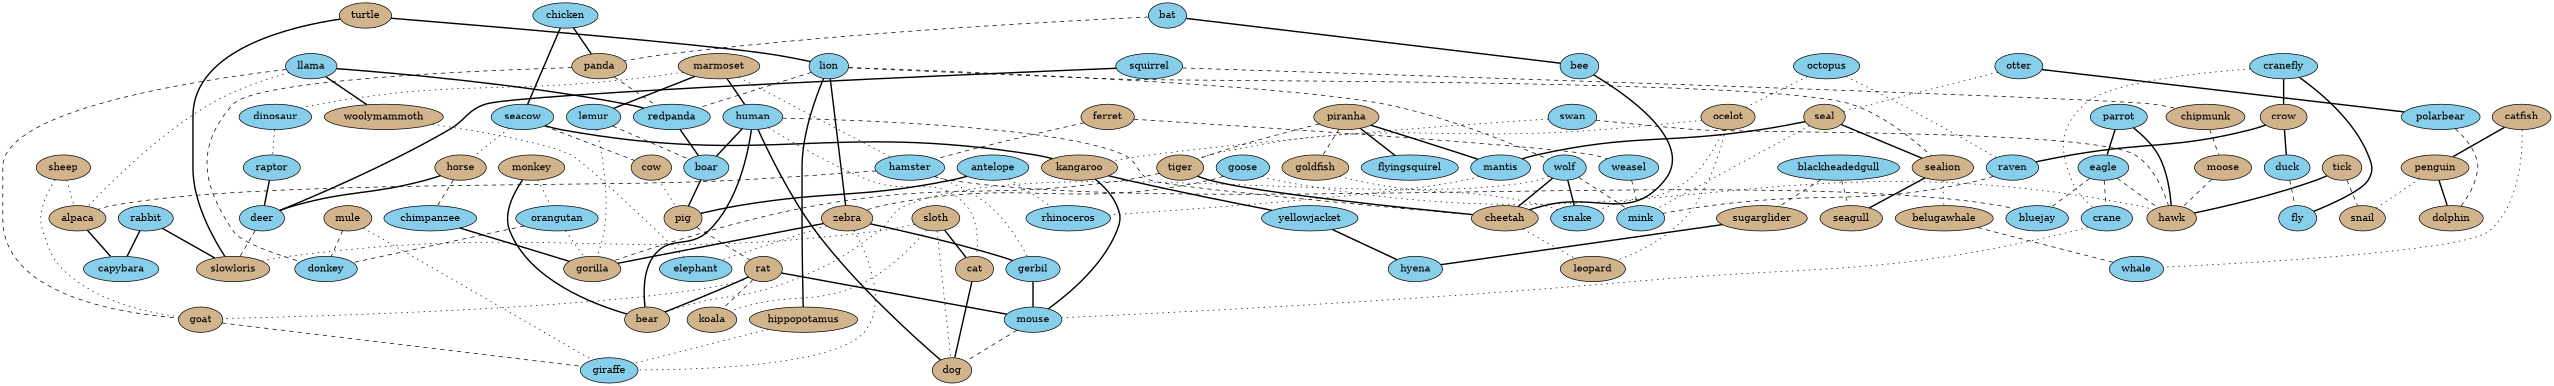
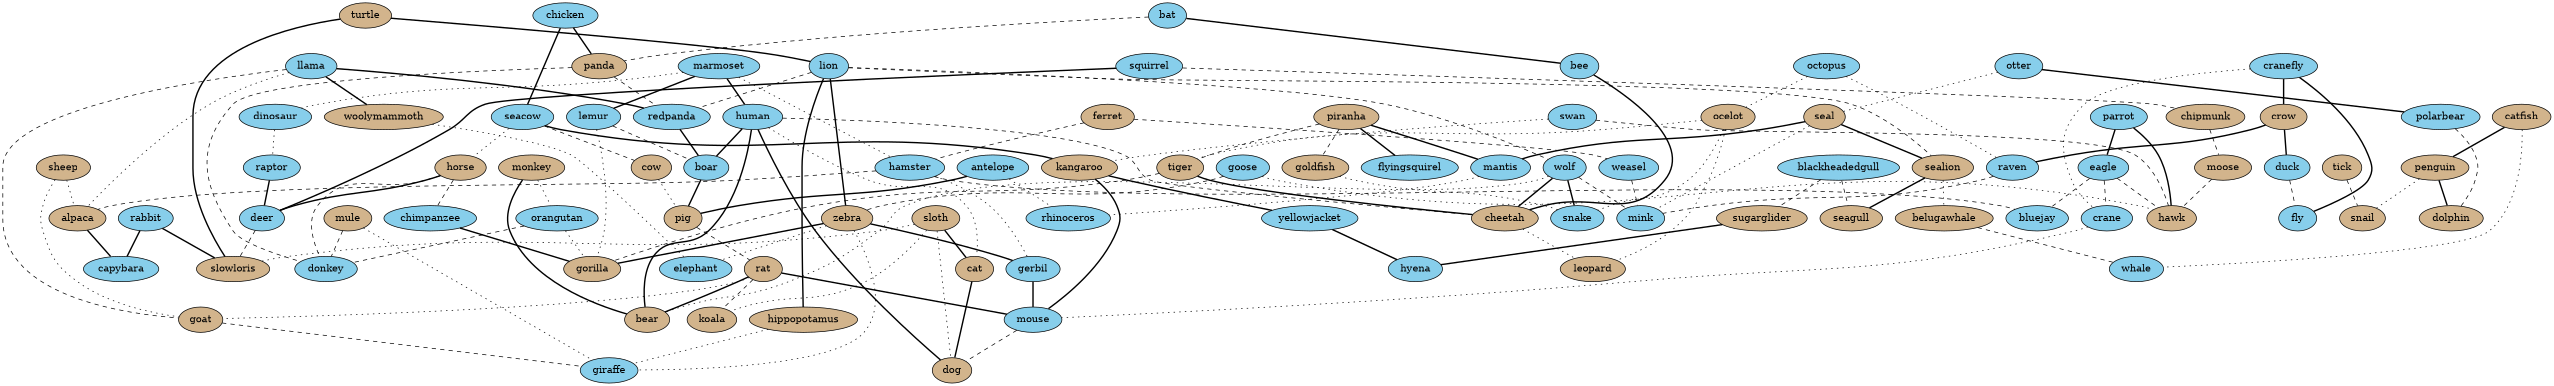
(719, 66) -> (719, 66)
(2261, 197) -> none
none -> (319, 204)
